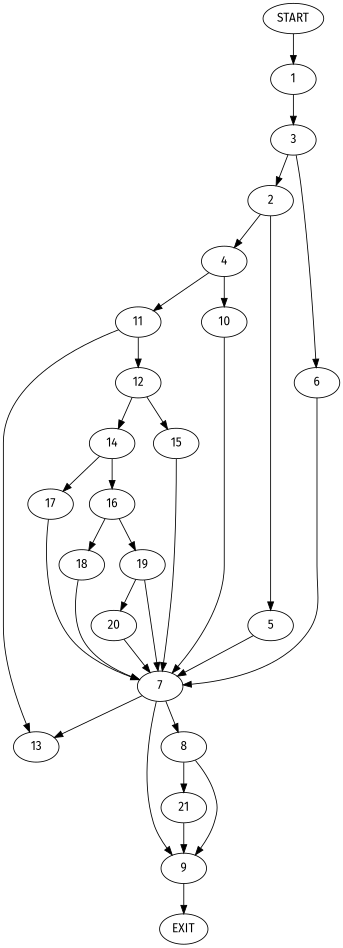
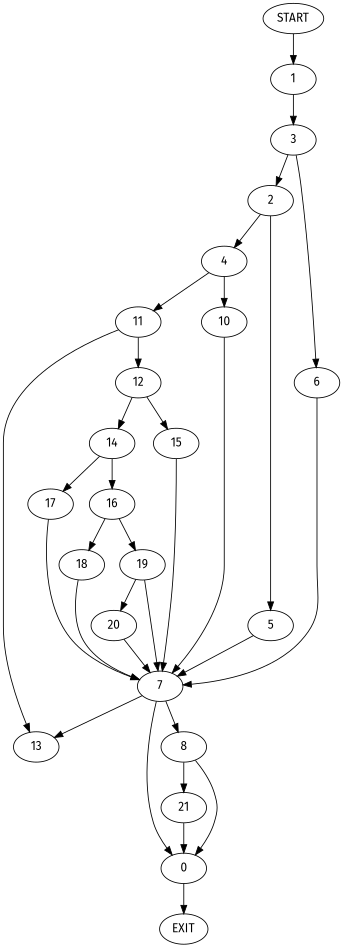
(184, 868) -> (184, 868)
